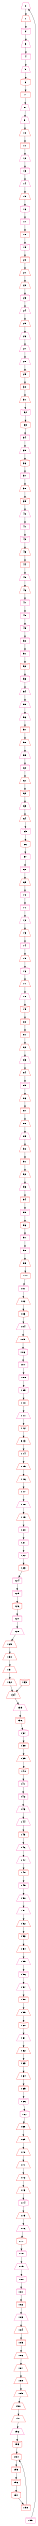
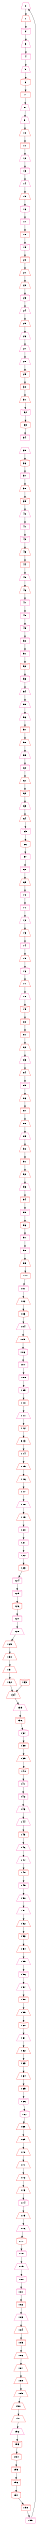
(25, 443) -> none
(26, 2483) -> (28, 2513)
